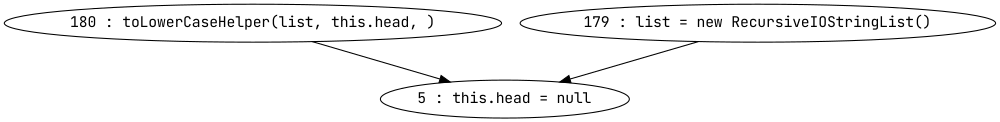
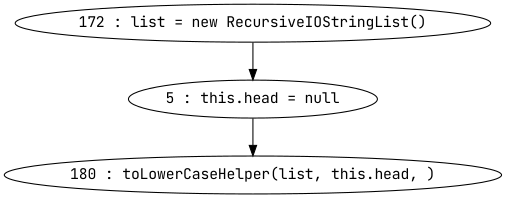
(758, 23) -> (253, 23)
(376, 60) -> (253, 132)
